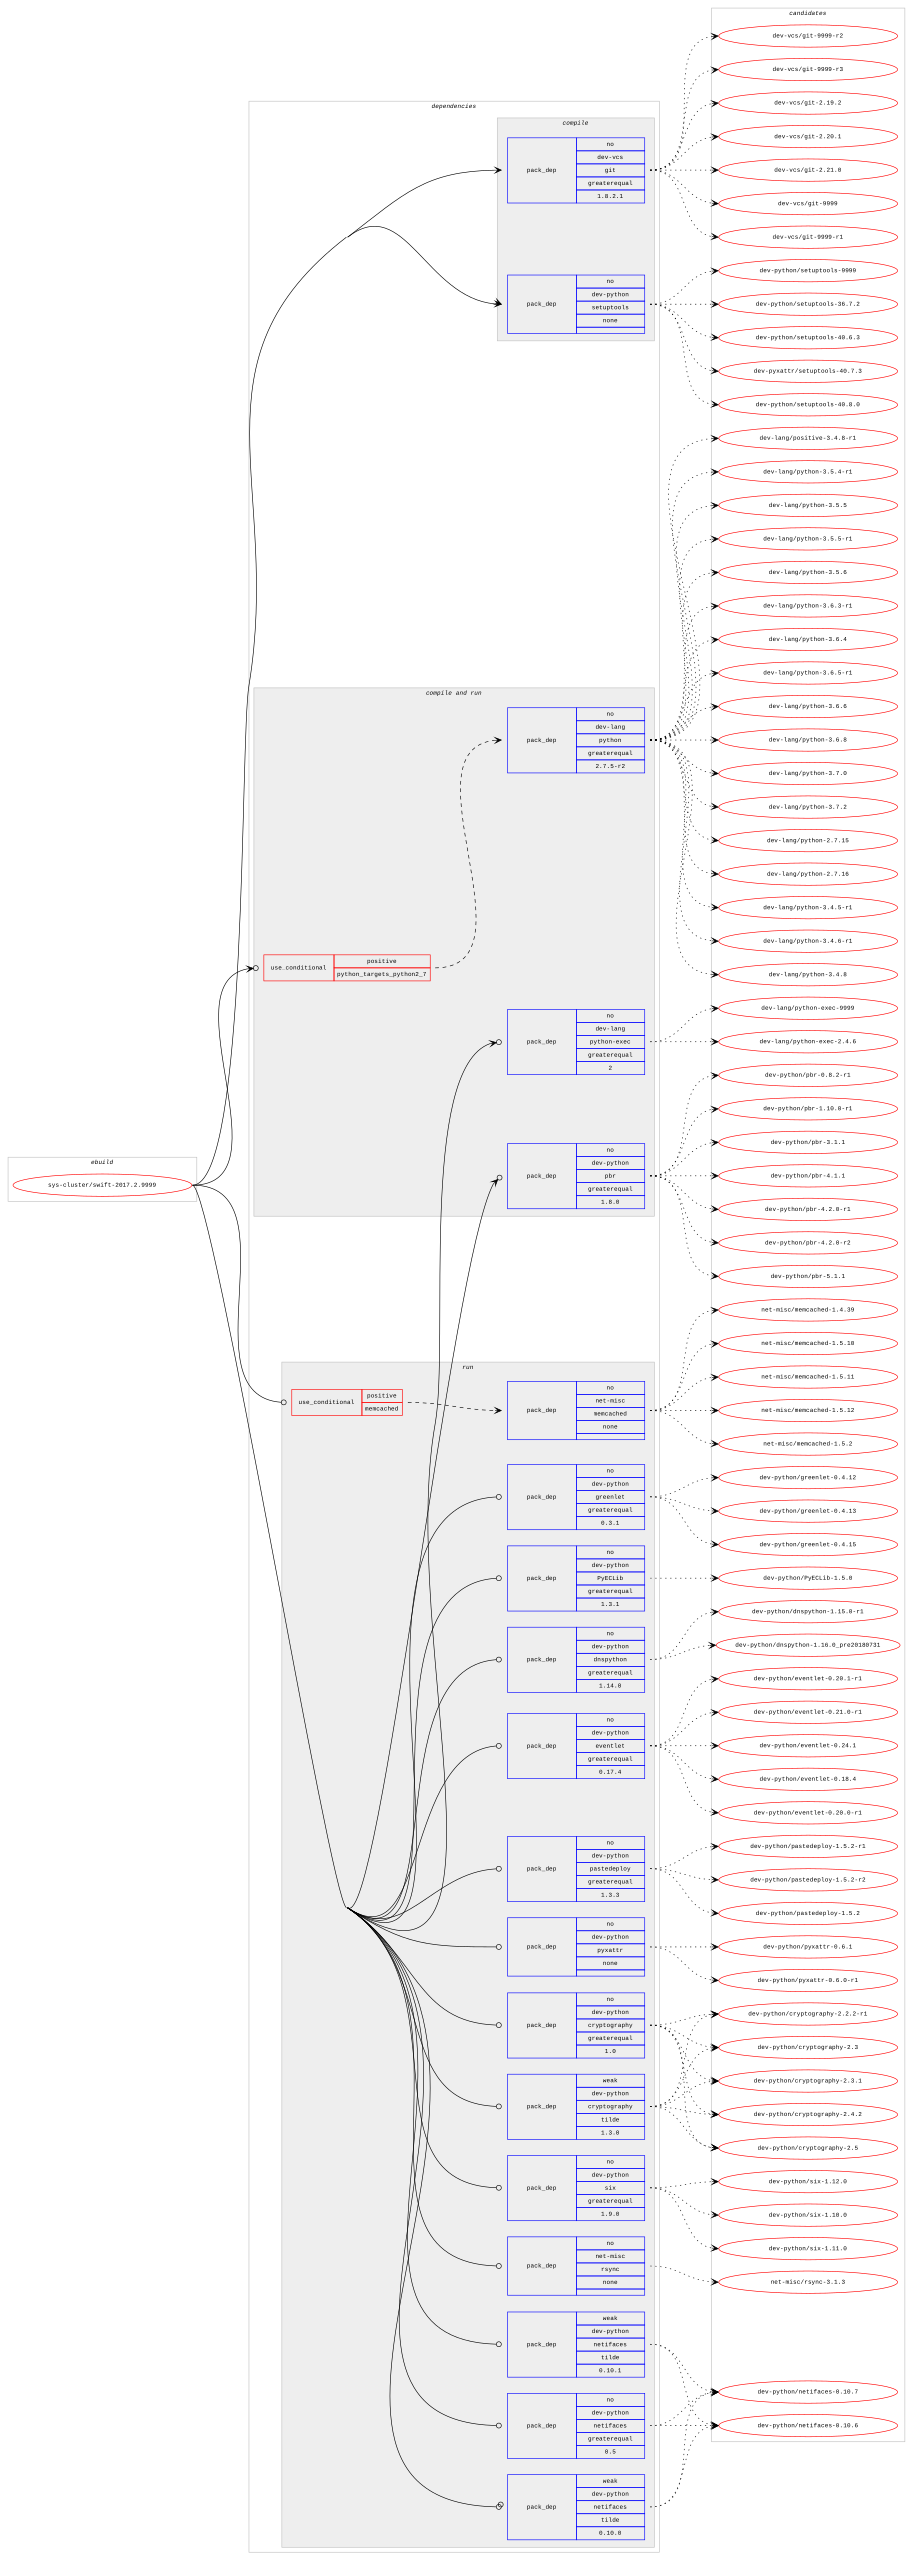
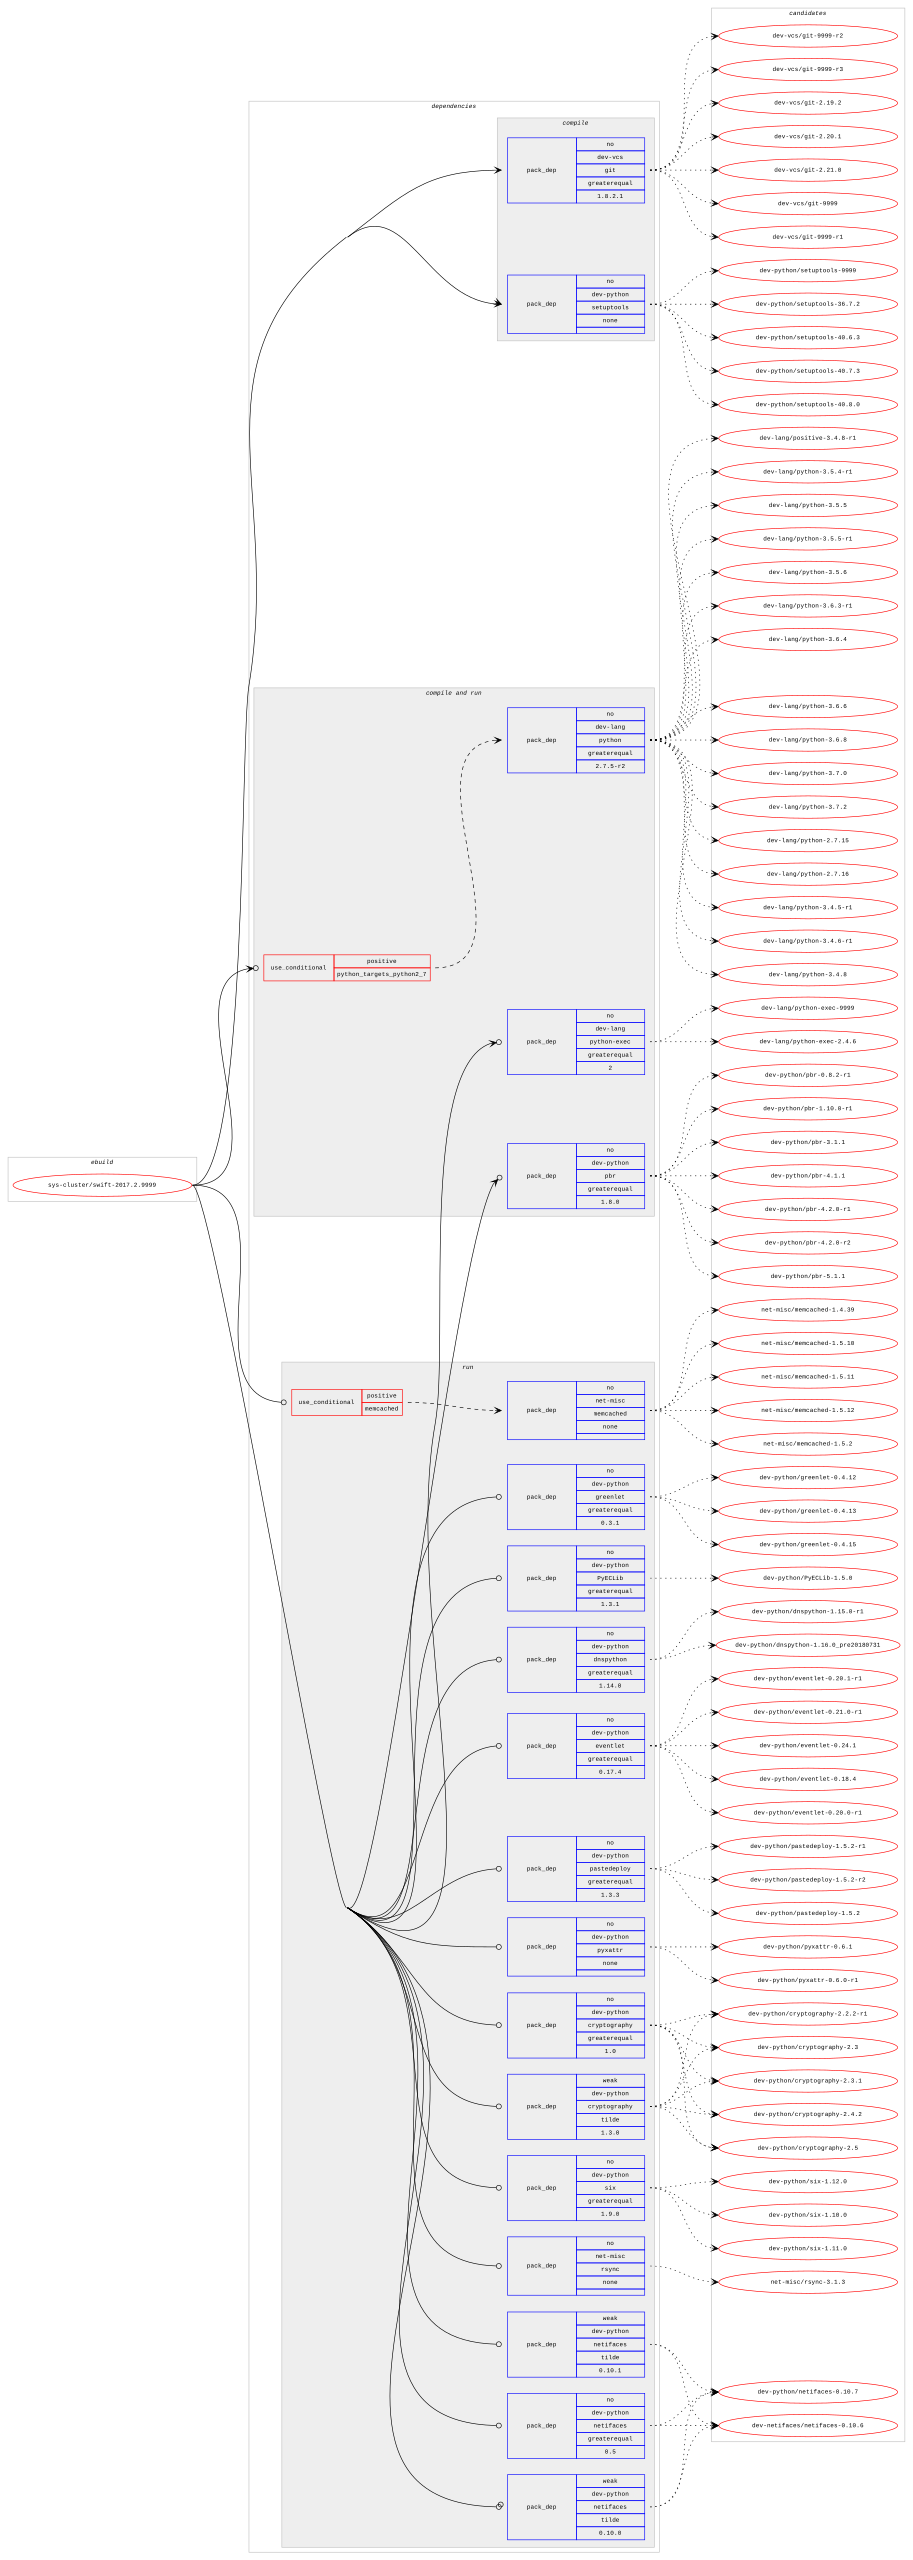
(808, 371) -> (808, 371)
(808, 673) -> none
(808, 2426) -> (808, 2426)
